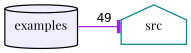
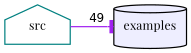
(96, 27) -> (89, 27)
